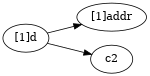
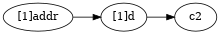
(61, 30) -> (83, 17)
